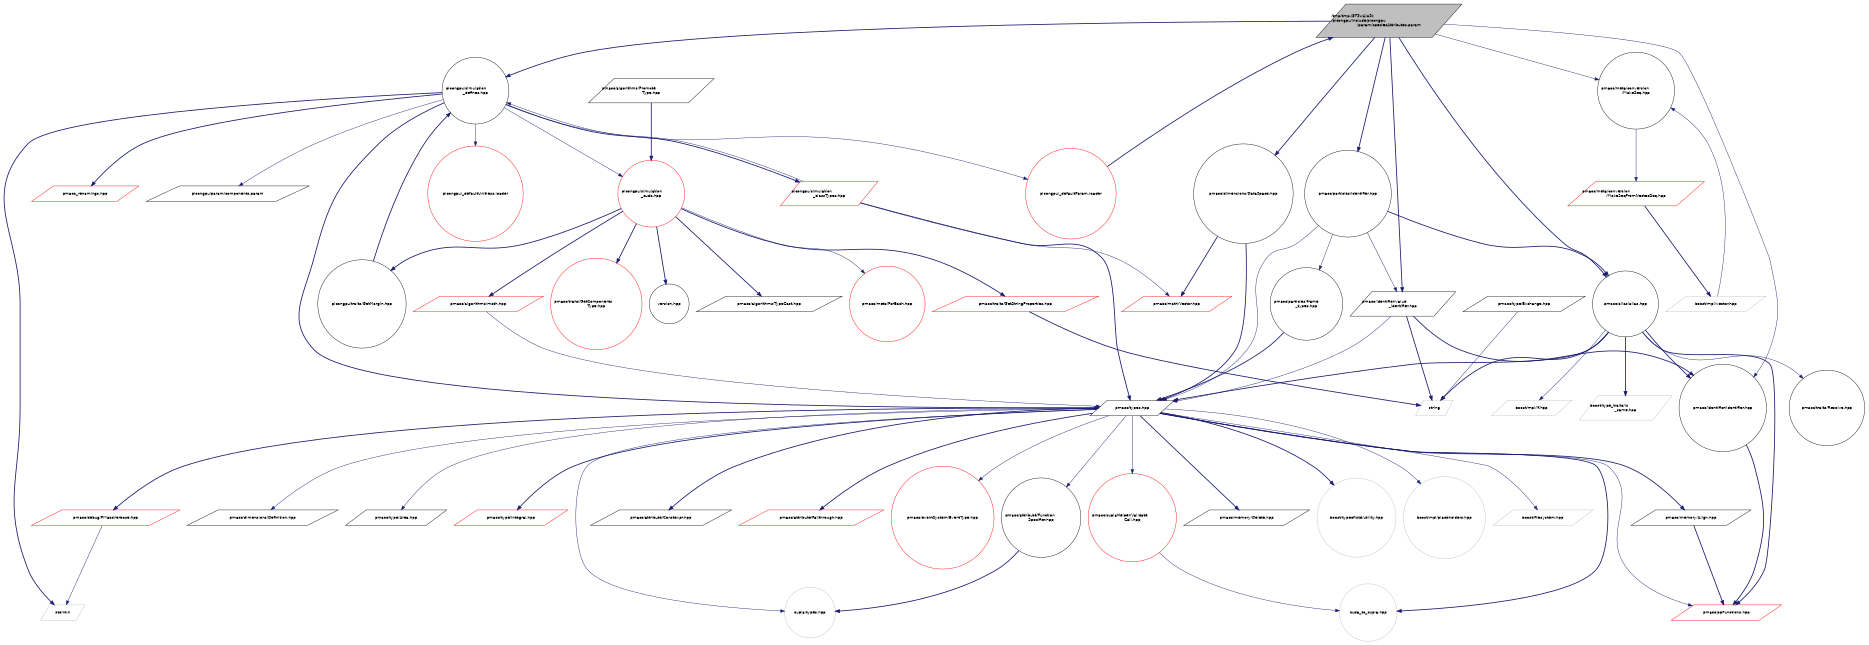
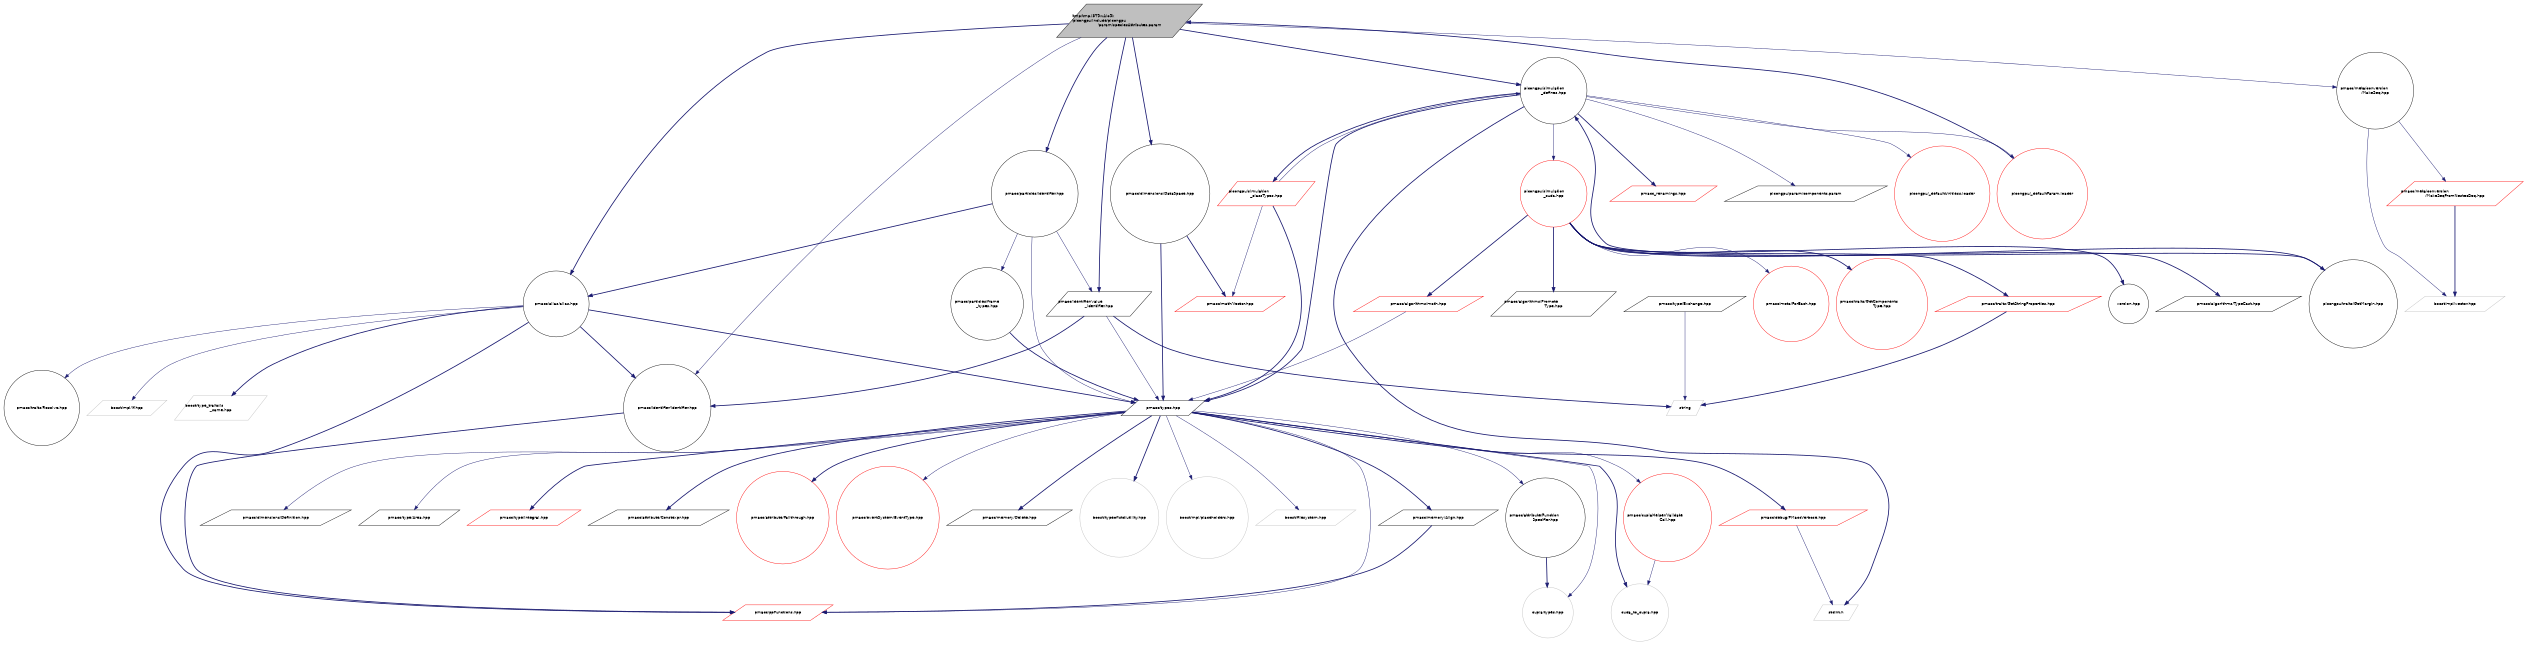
(651, 130) -> (1554, 257)
(1723, 195) -> (2376, 226)
(1524, 358) -> none
(811, 518) -> (783, 518)
